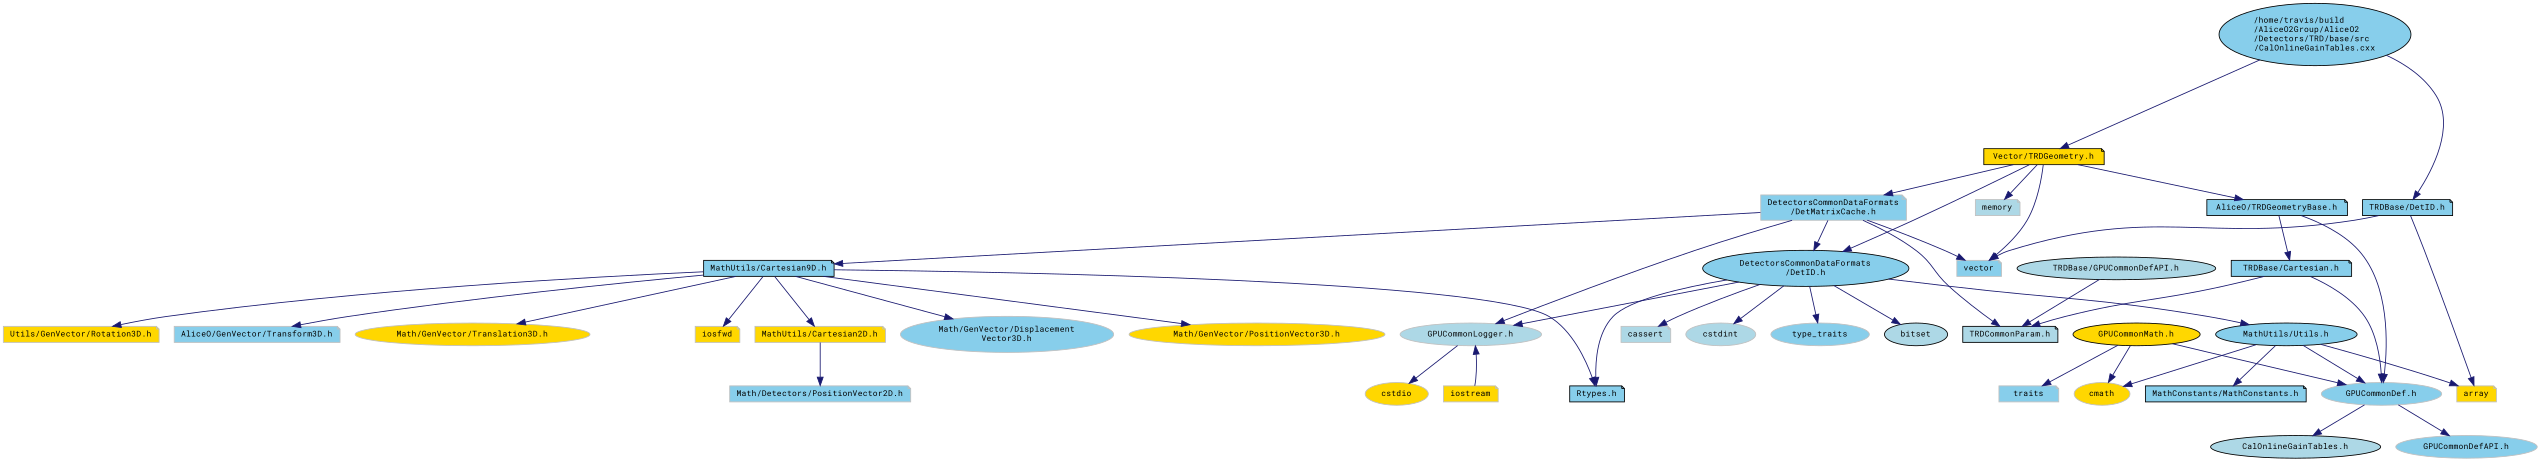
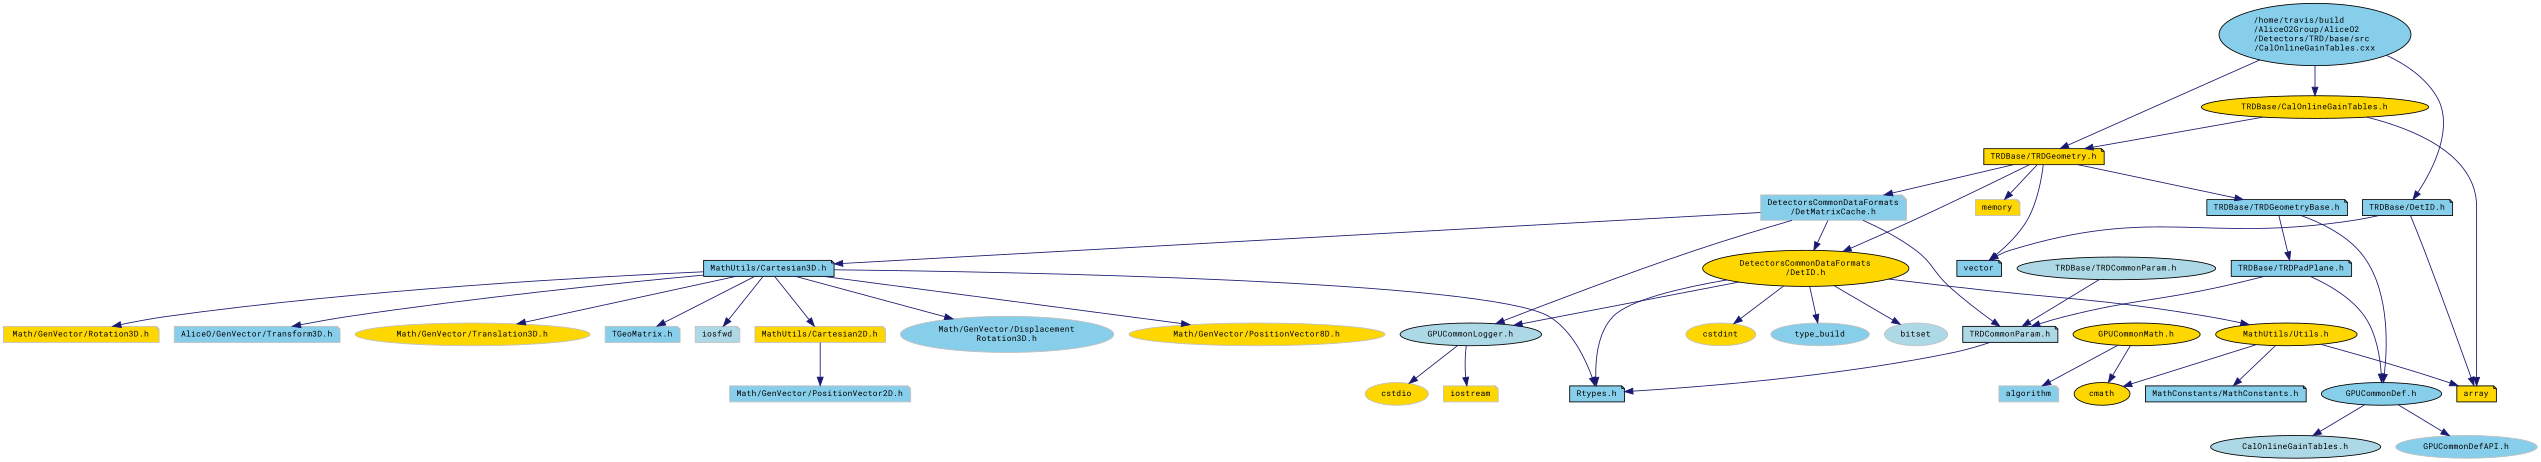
none -> (2315, 107)
(2044, 157) -> (2044, 157)
(1998, 208) -> (1998, 208)
(2277, 208) -> (2277, 208)
(1913, 237) -> none
(769, 268) -> (769, 268)
(1806, 268) -> (1806, 268)
(1979, 268) -> (1979, 268)
(2116, 268) -> (2116, 268)
(2291, 268) -> (2291, 268)
(81, 334) -> (81, 334)
none -> (643, 334)
(718, 334) -> (718, 334)
(1007, 334) -> (1007, 334)
(1257, 334) -> (1257, 334)
(1471, 334) -> (1471, 334)
(1646, 334) -> none
(1721, 334) -> (1721, 334)
(1820, 334) -> (1820, 334)
(1916, 334) -> (1916, 334)
(2286, 334) -> (2286, 334)
(2247, 361) -> none
(2330, 362) -> none
(1476, 370) -> (1465, 362)
none -> (1813, 375)
(820, 394) -> (820, 394)
(2029, 394) -> (2029, 394)
(2102, 394) -> (2102, 394)
(2381, 394) -> (2381, 394)
(2477, 394) -> (2477, 394)
